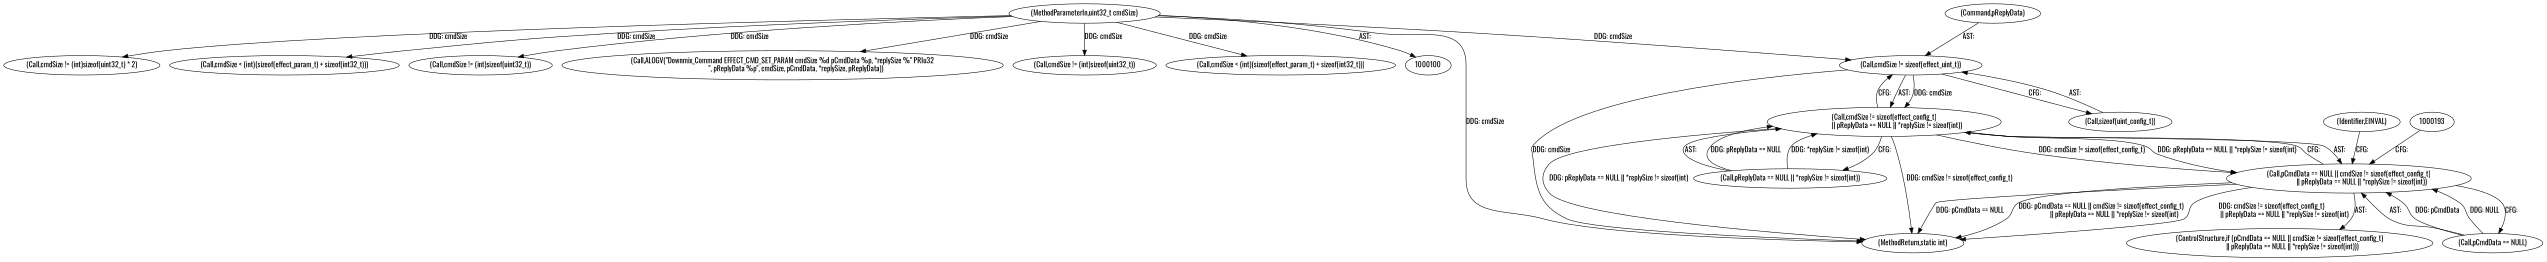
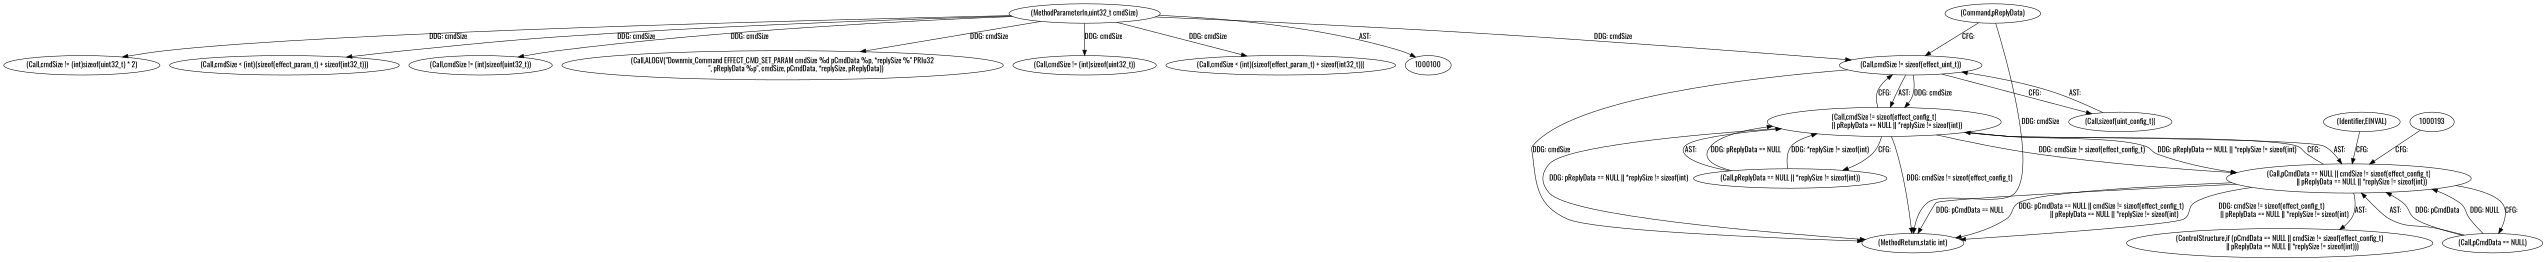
(1969, 37) -> (1969, 37)
(1466, 164) -> (2022, 167)
